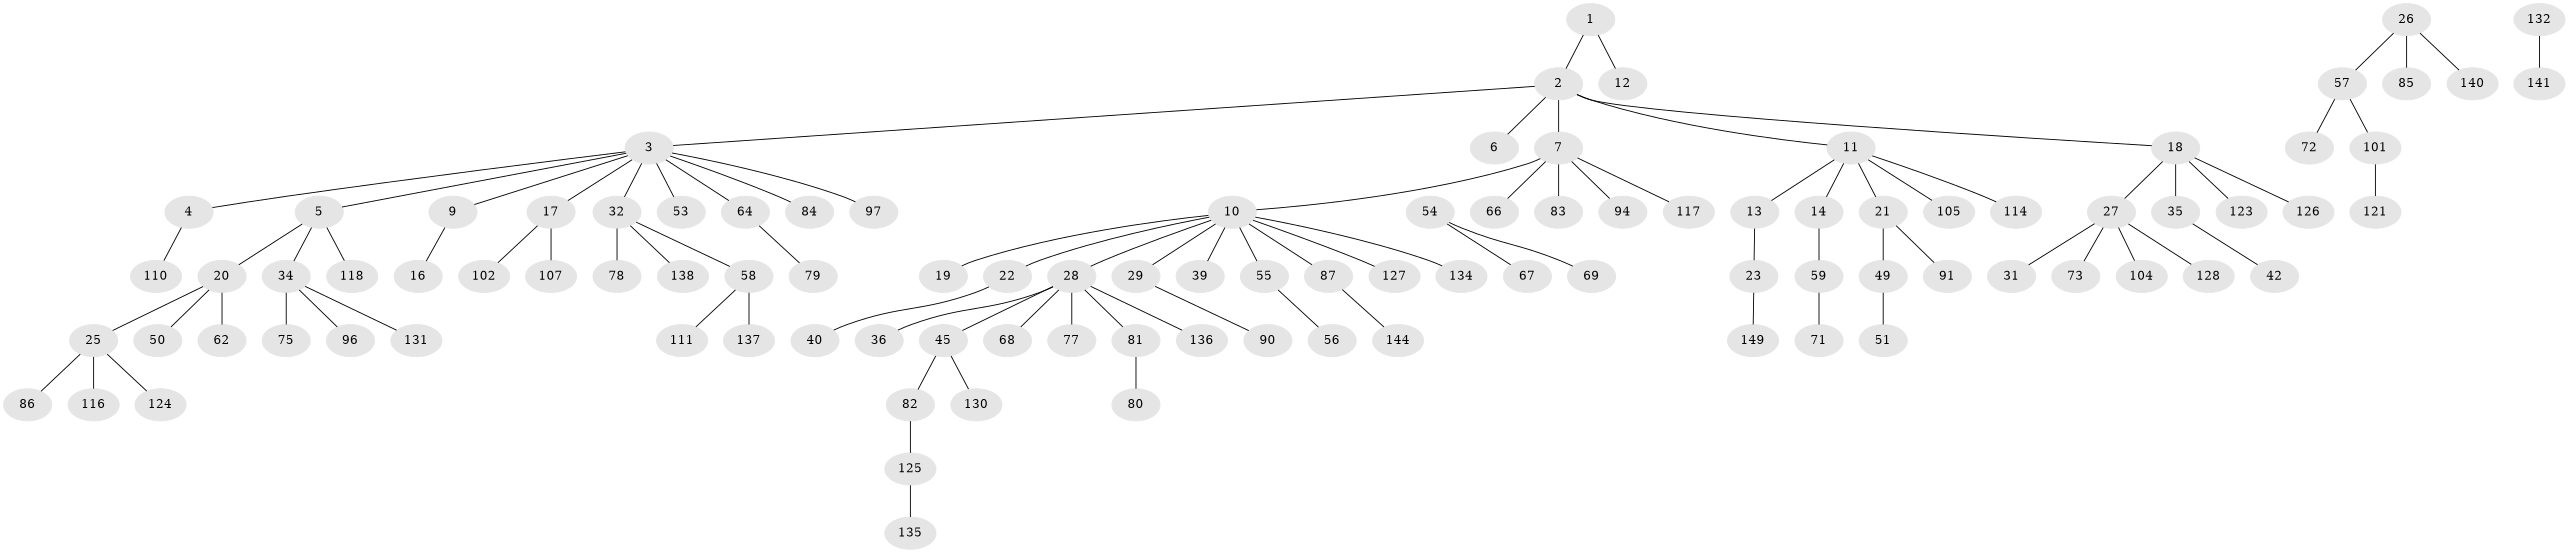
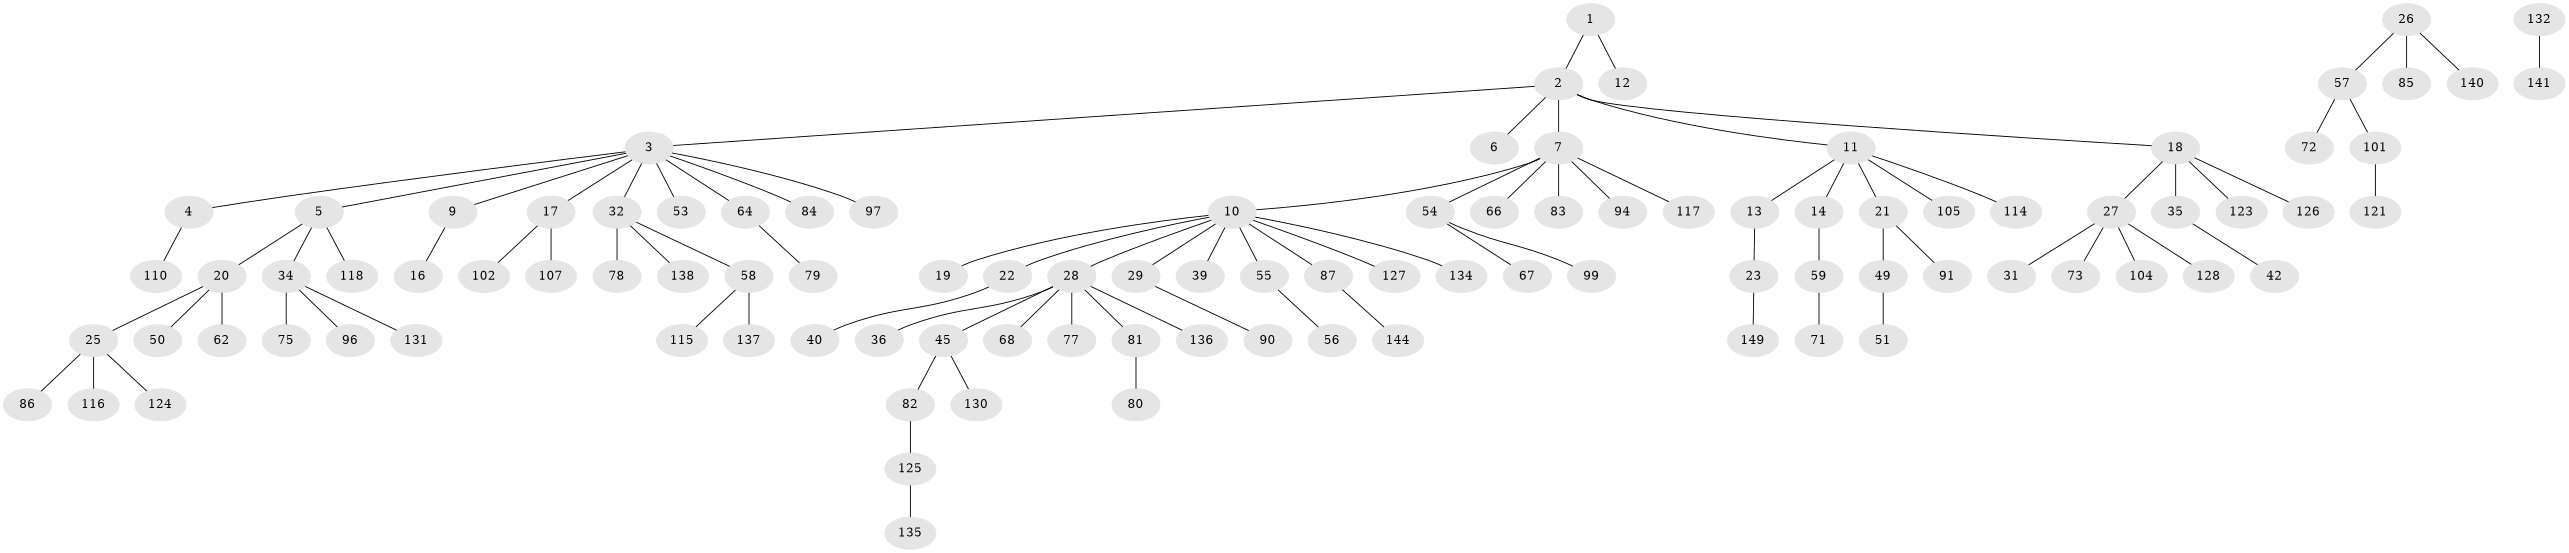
none -> (1494, 180)
(1592, 276) -> (1592, 276)
(682, 341) -> (682, 341)
